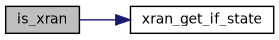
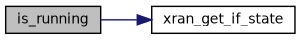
(43, 20) -> (53, 20)
